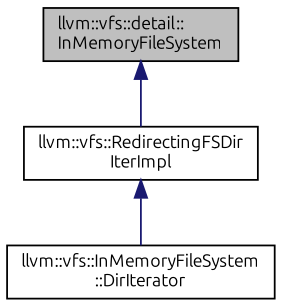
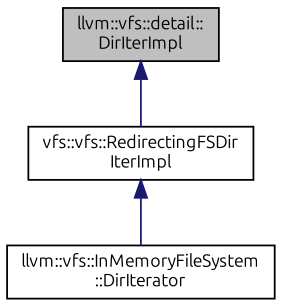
(141, 35) -> (141, 35)
(141, 153) -> (141, 153)
